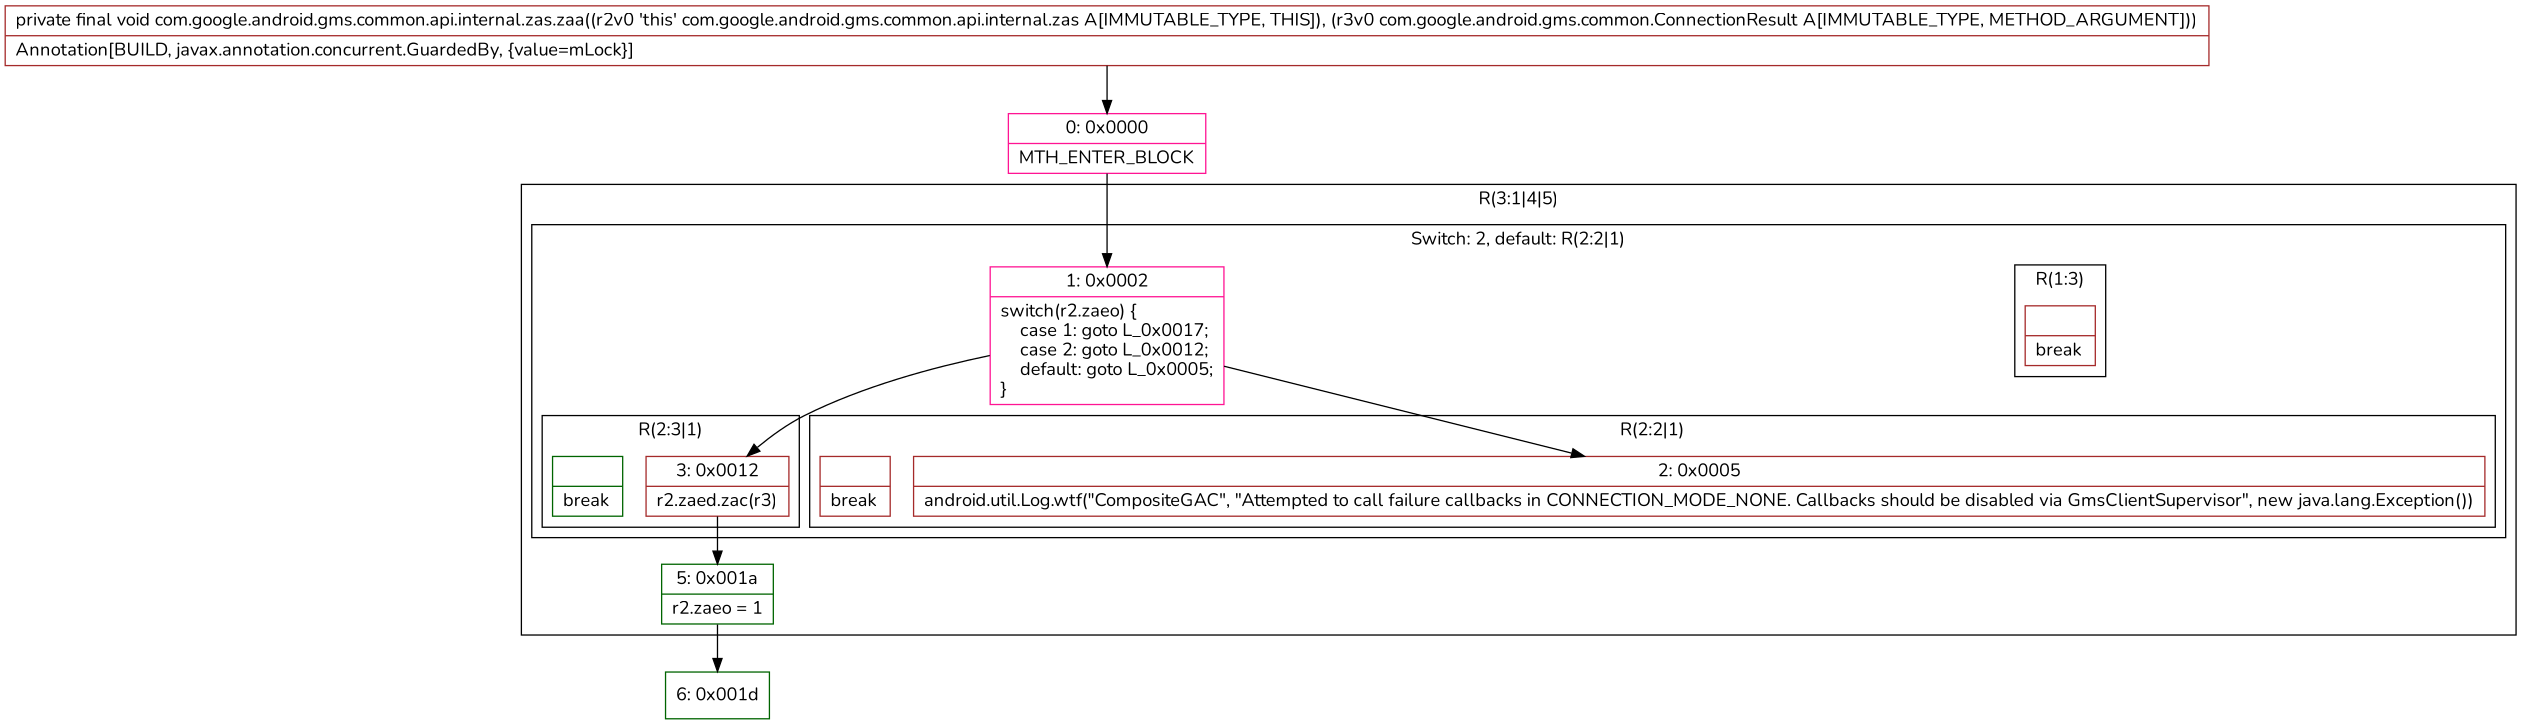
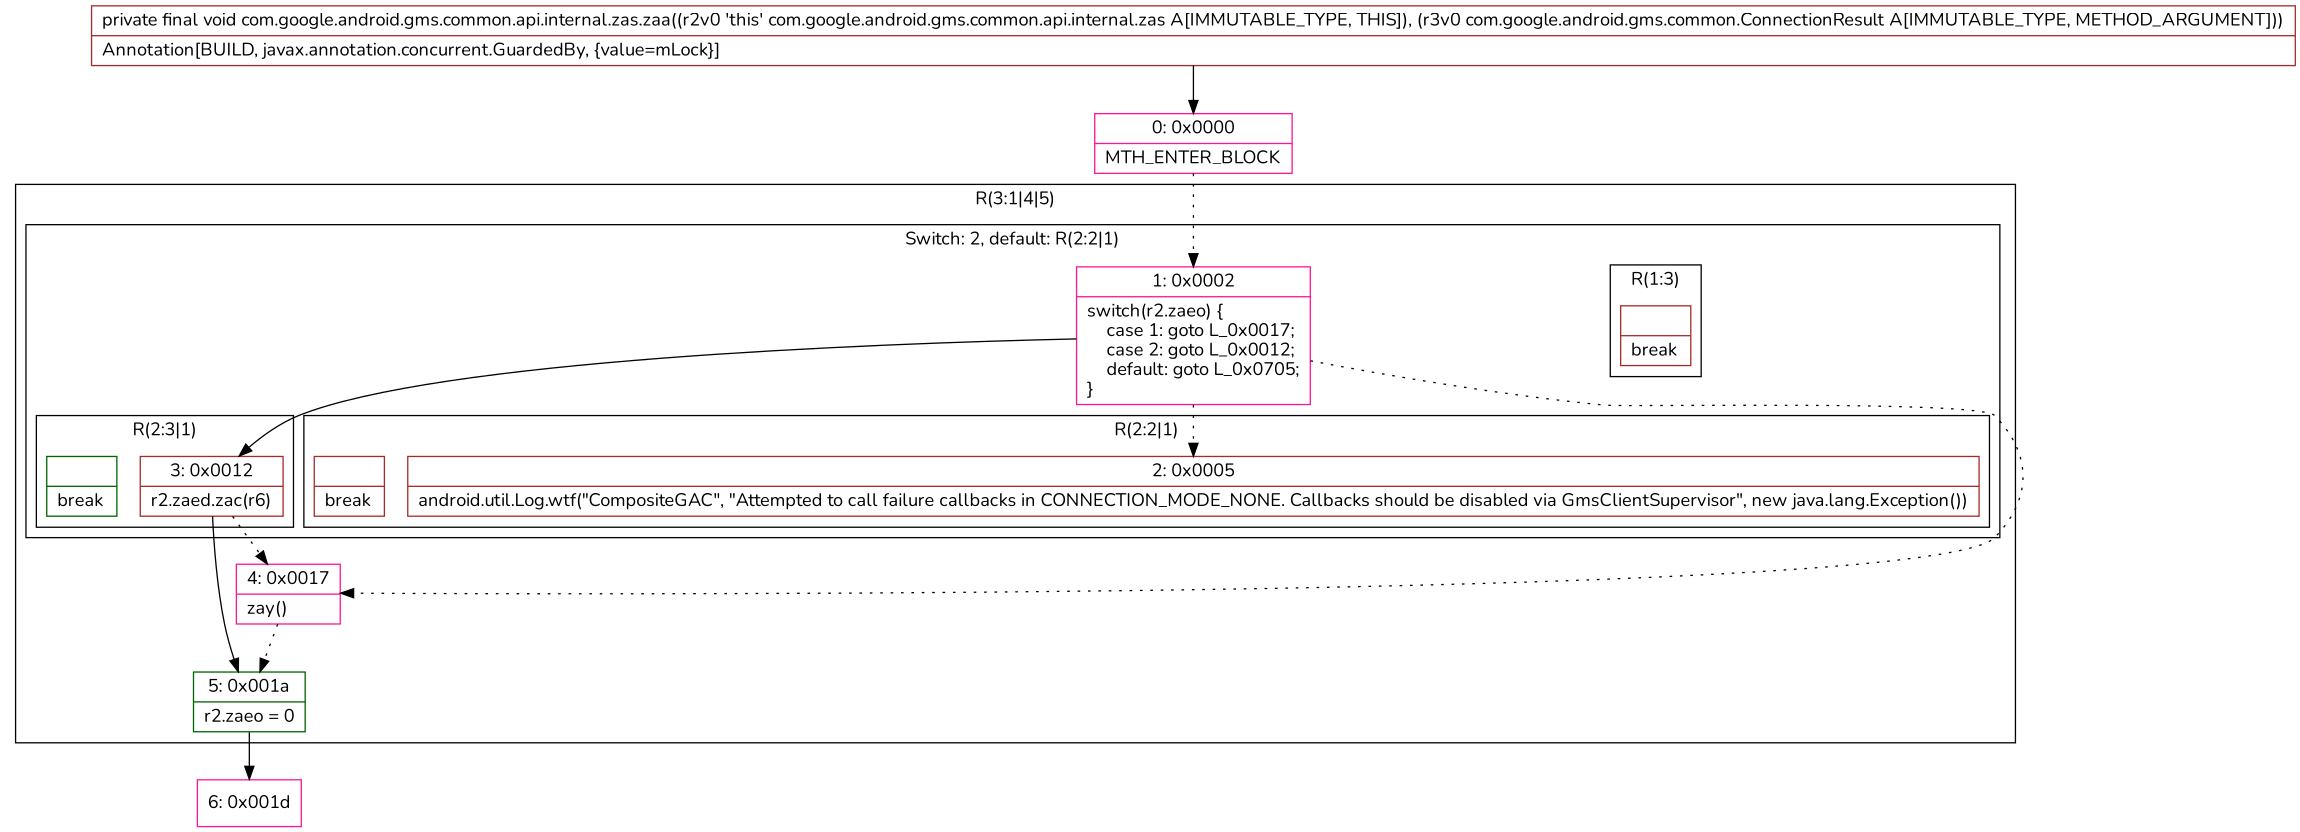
(1107, 213) -> (1193, 213)
(1107, 369) -> (1193, 369)
(1389, 407) -> (1193, 424)
(717, 501) -> (212, 501)
none -> (288, 594)
(717, 608) -> (249, 716)
(717, 695) -> (249, 803)
